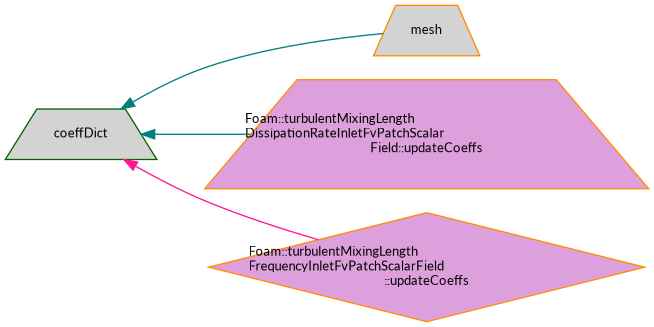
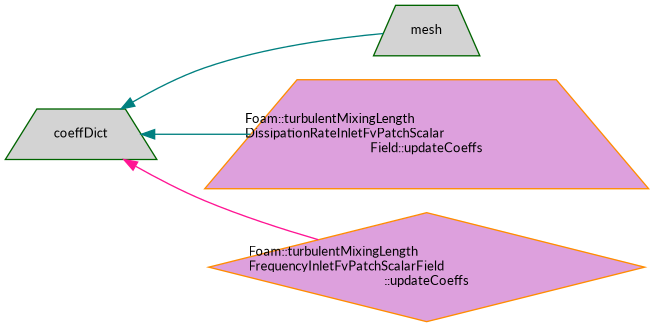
(427, 31) -> (427, 31)
